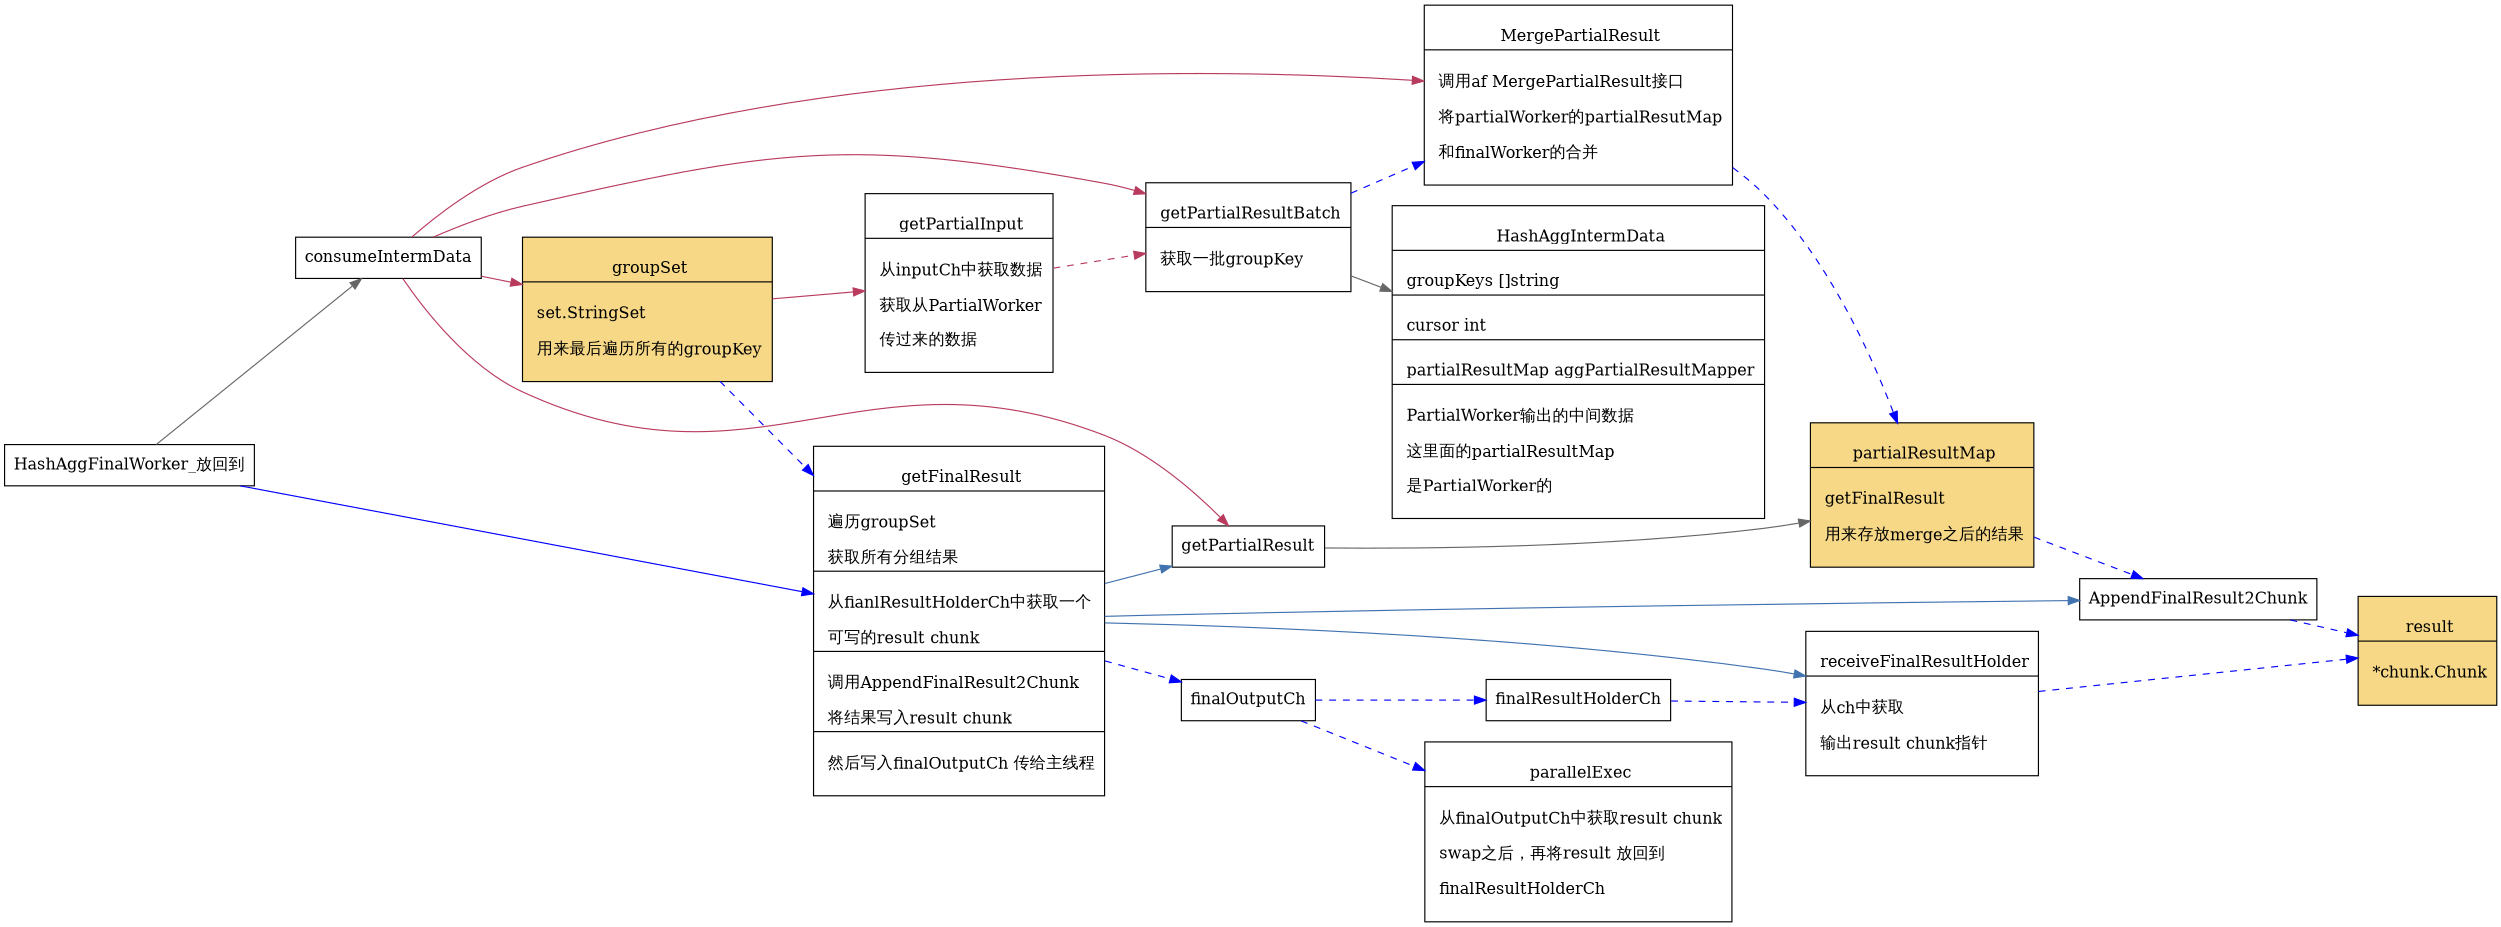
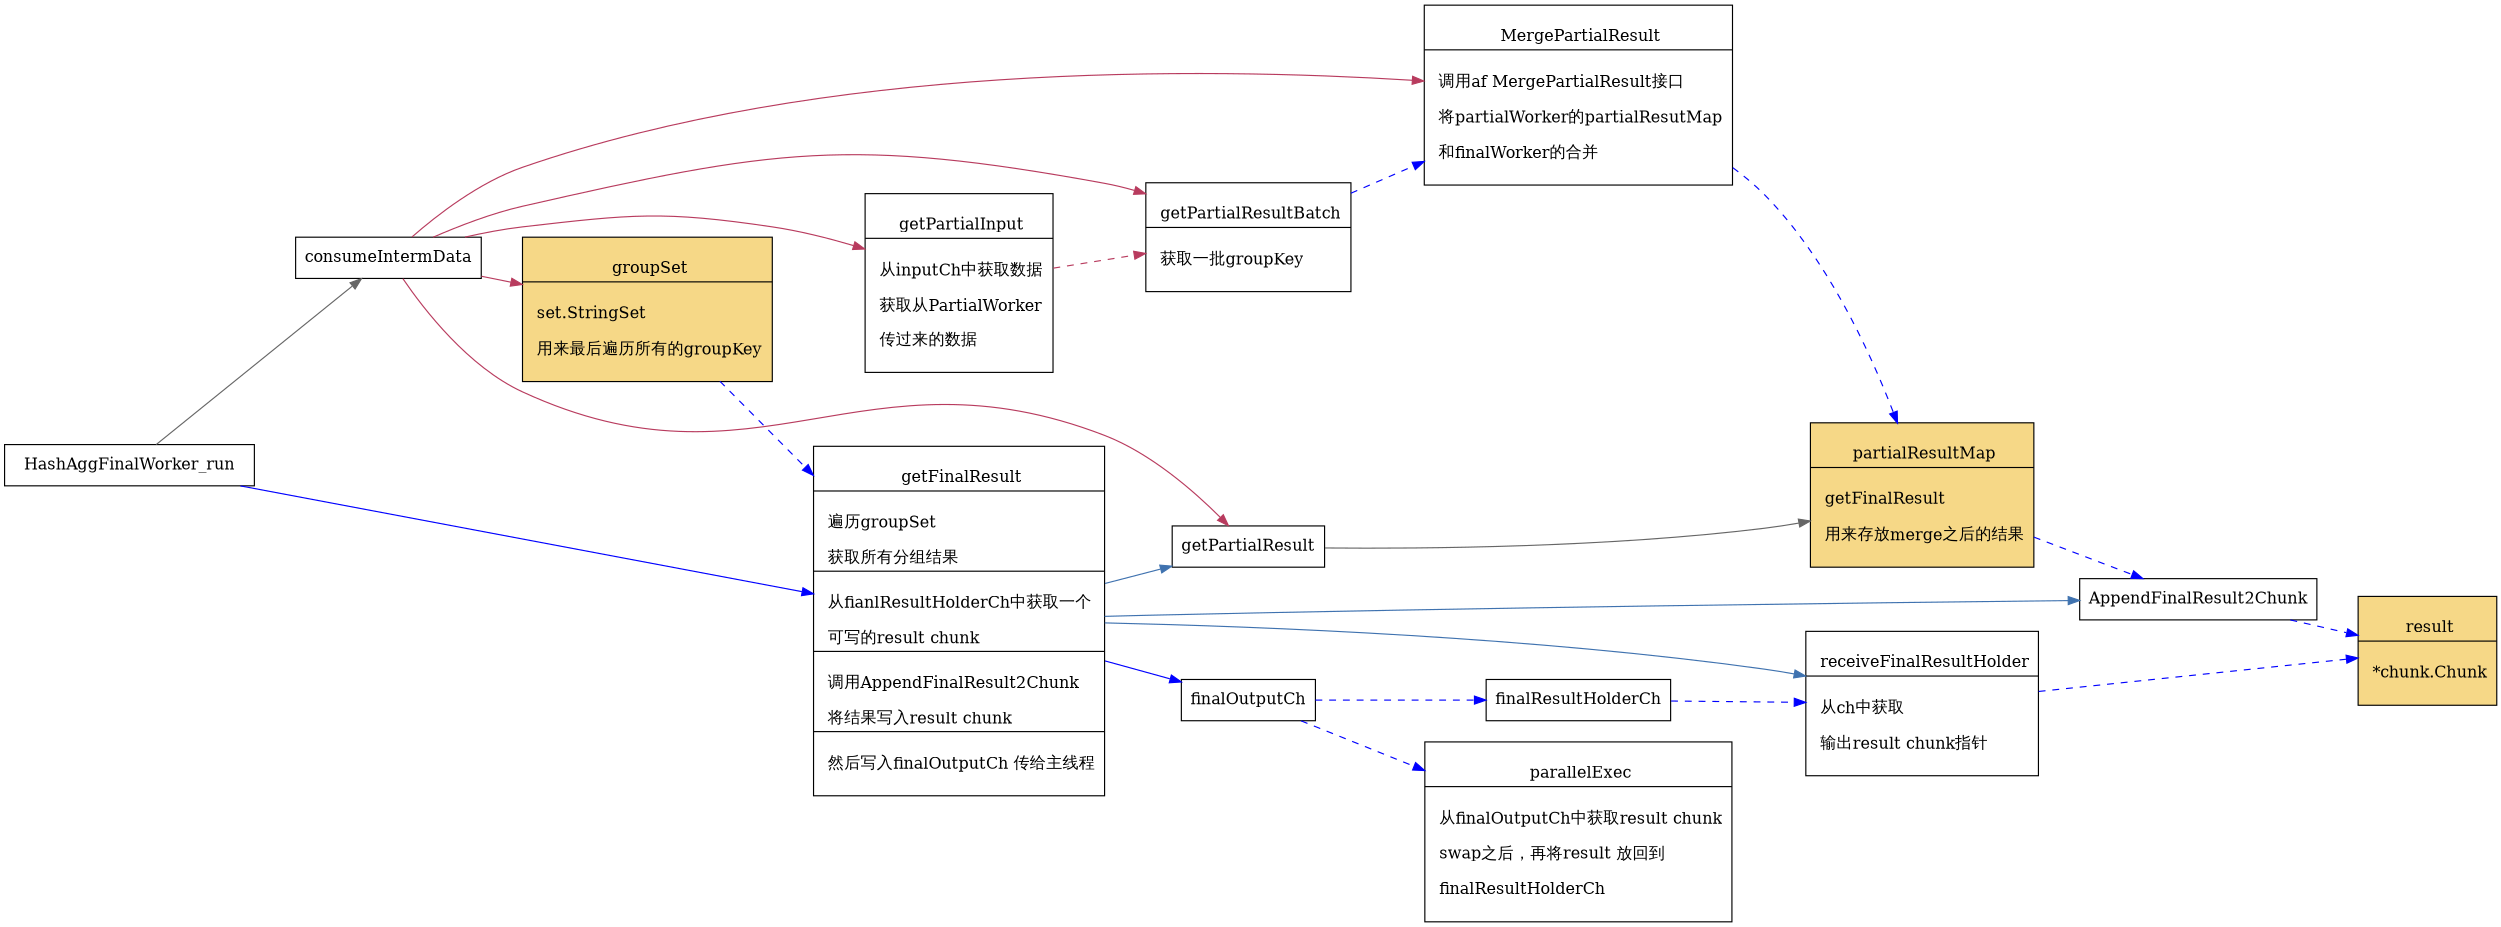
(813, 295) -> (660, 216)
(1578, 362) -> none
(129, 465) -> (129, 465)
(1137, 670) -> (1137, 670)
